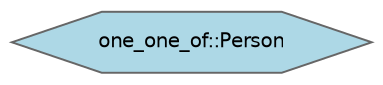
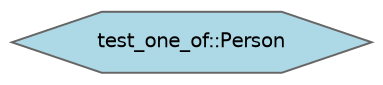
(192, 42) -> (192, 42)
